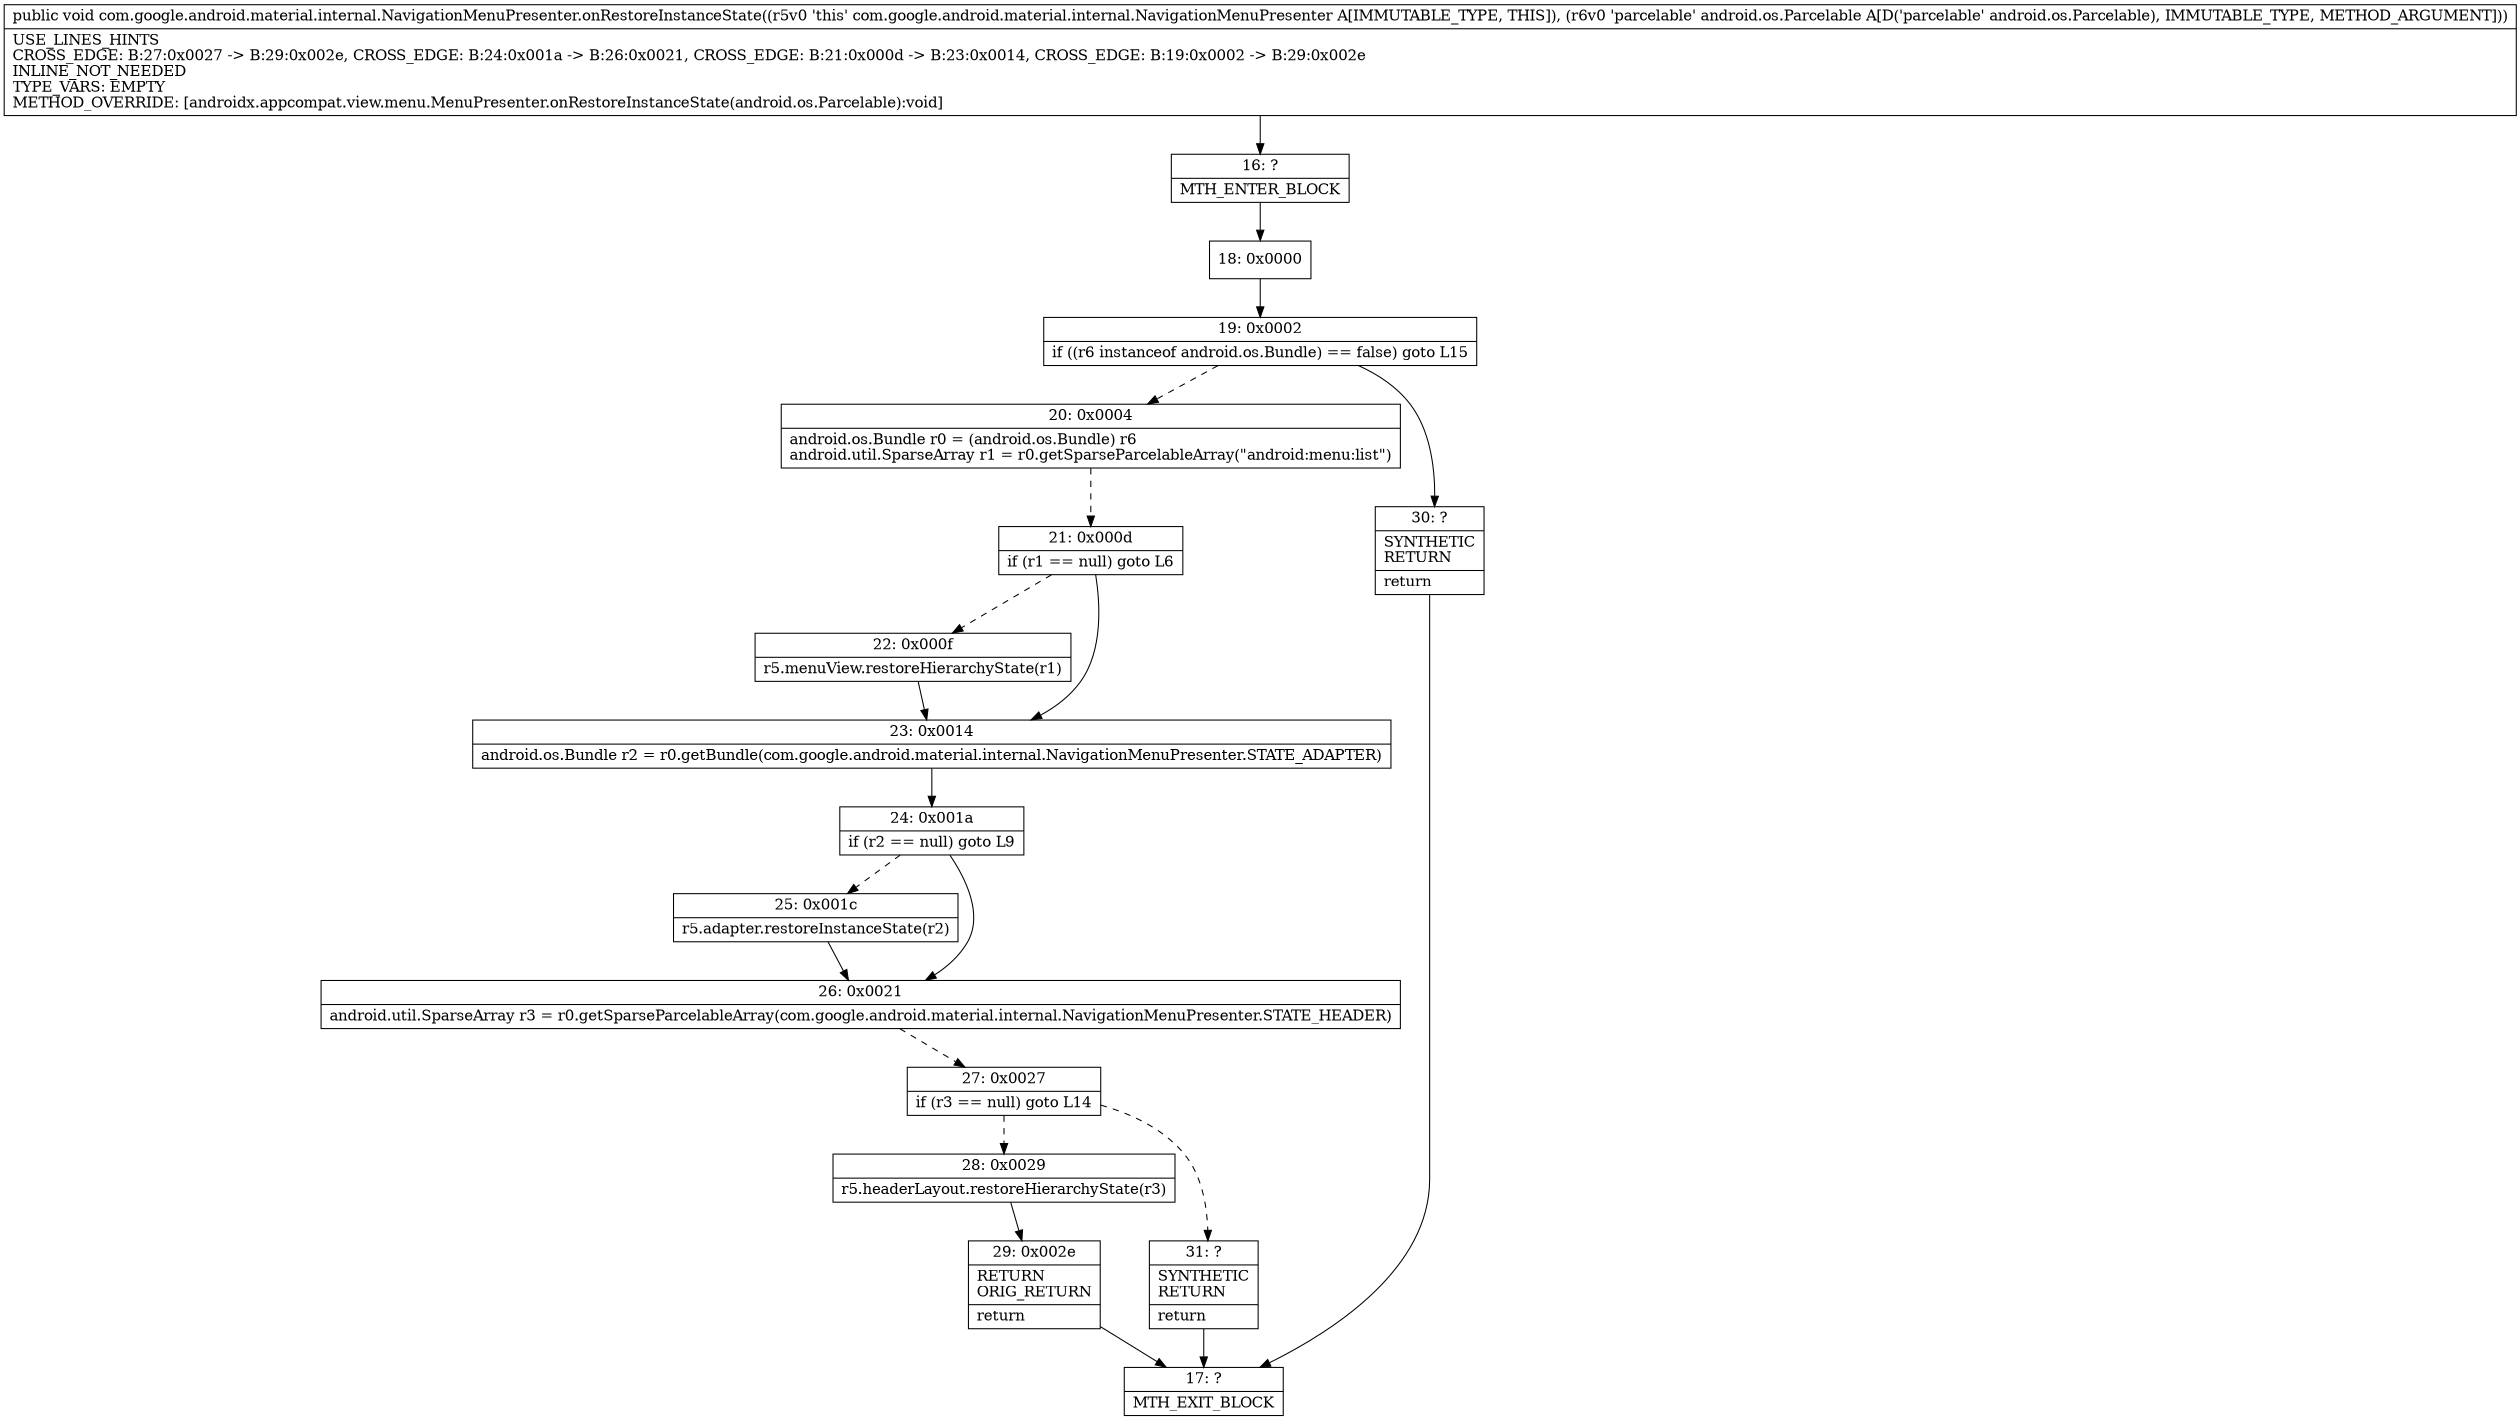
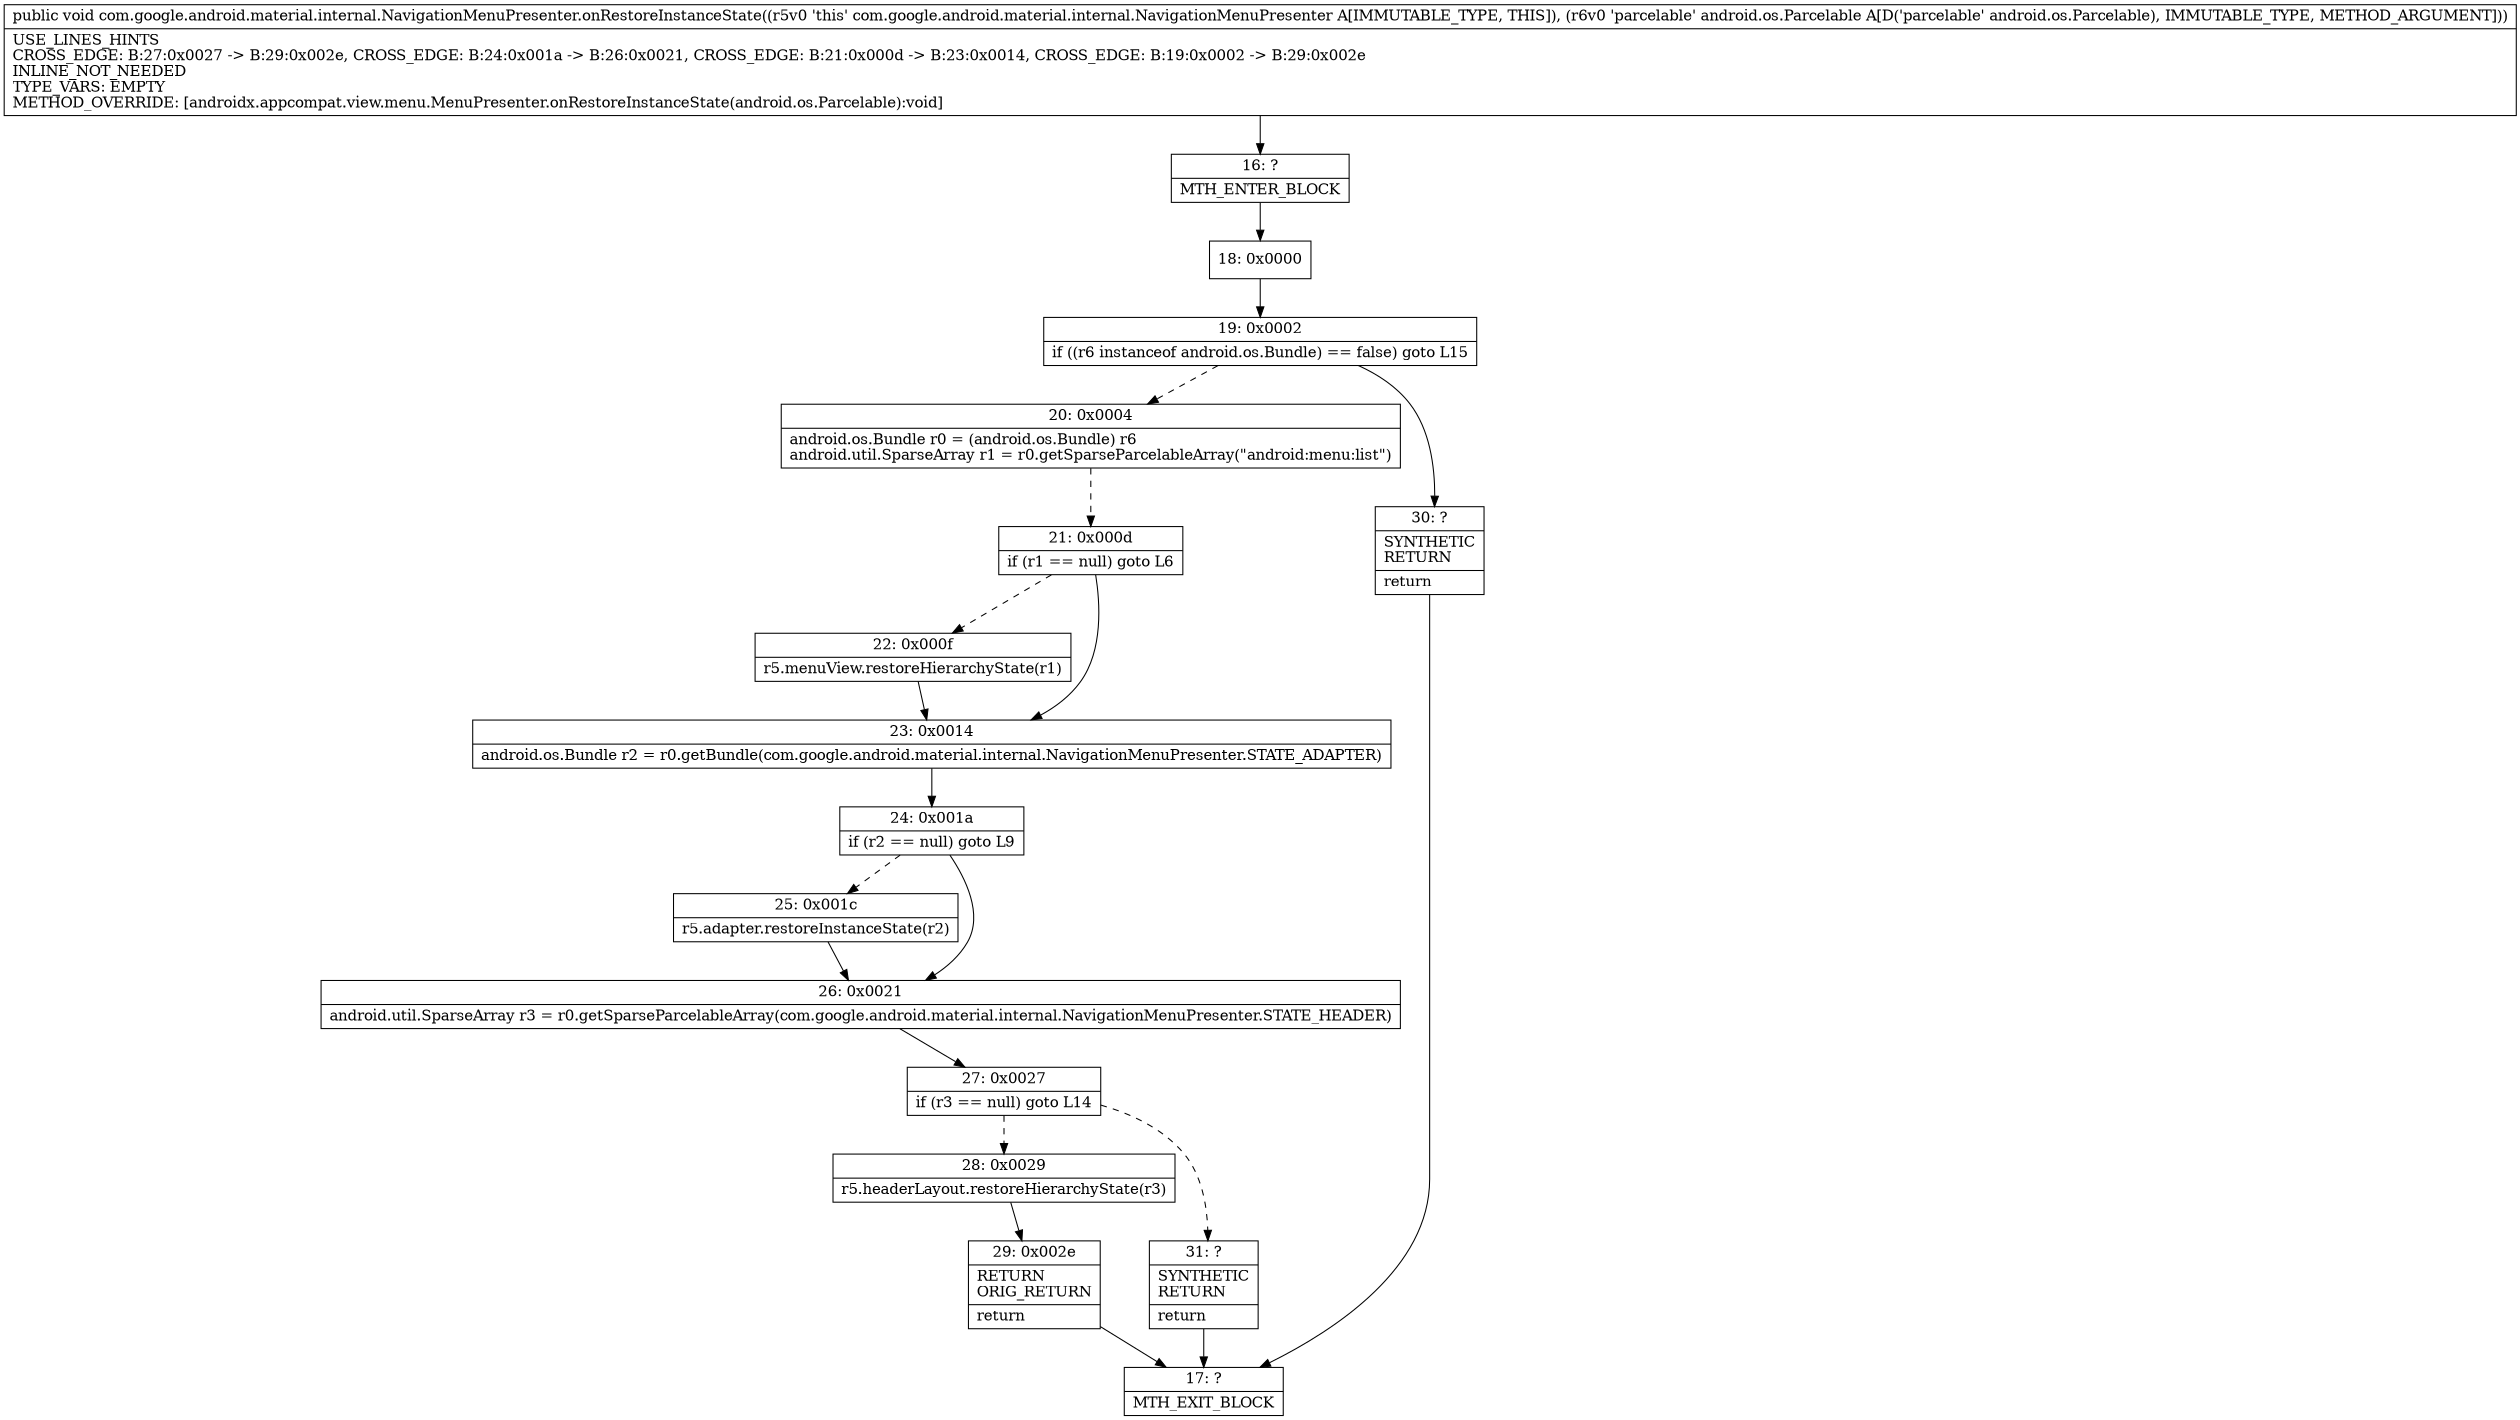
(928, 1045) -> (928, 1045)
